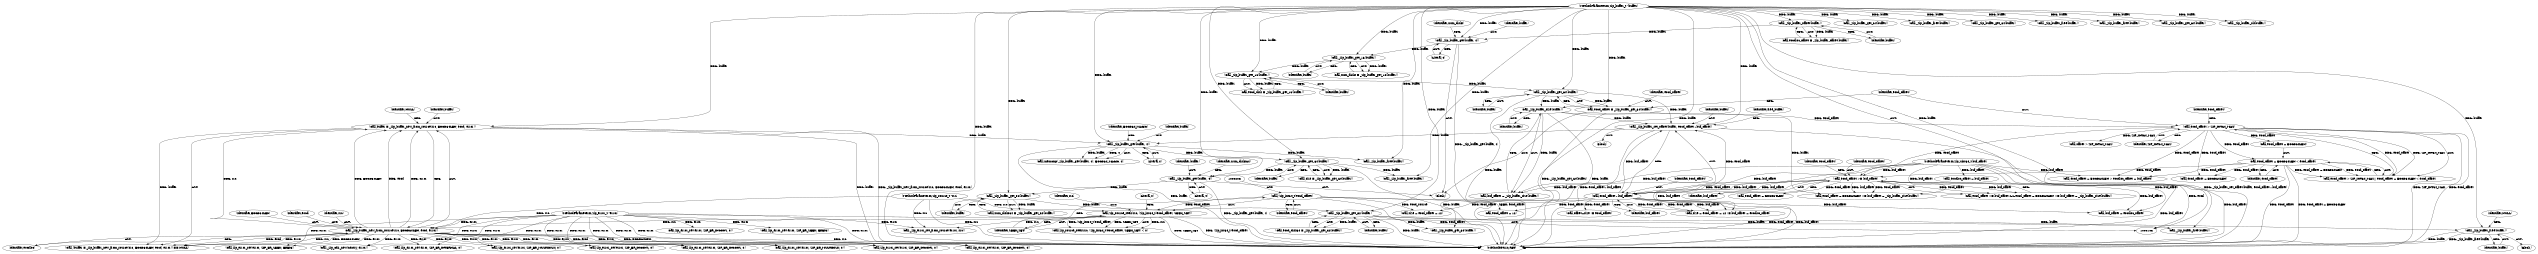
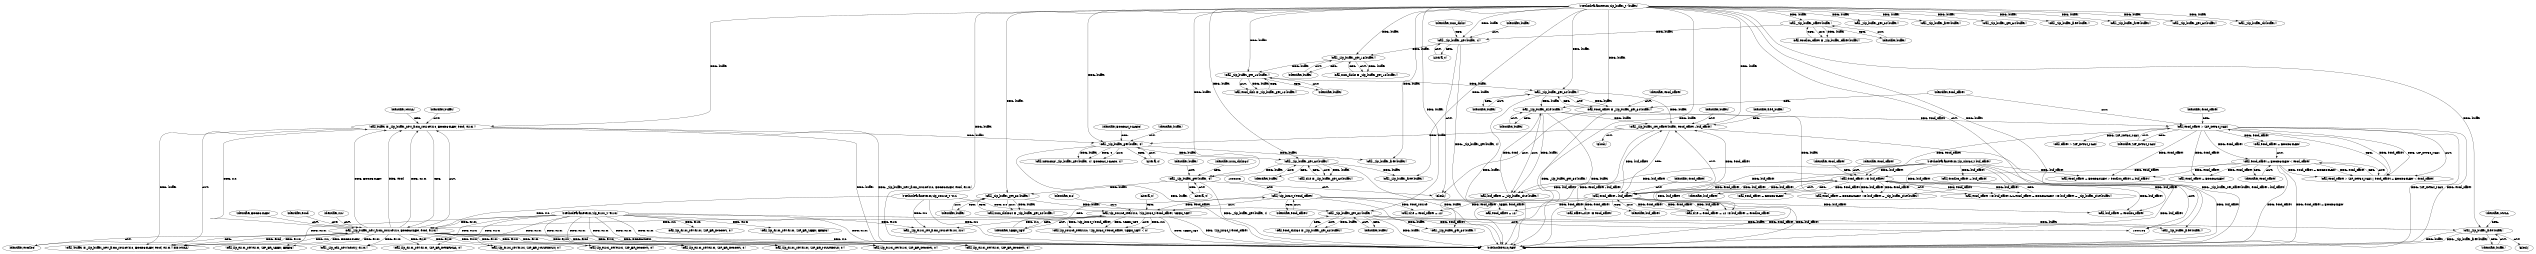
(1514, 153) -> (1511, 153)
(2196, 196) -> (2192, 196)
